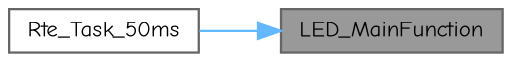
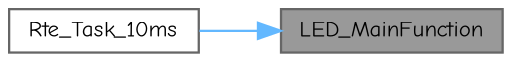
(104, 31) -> (104, 31)
